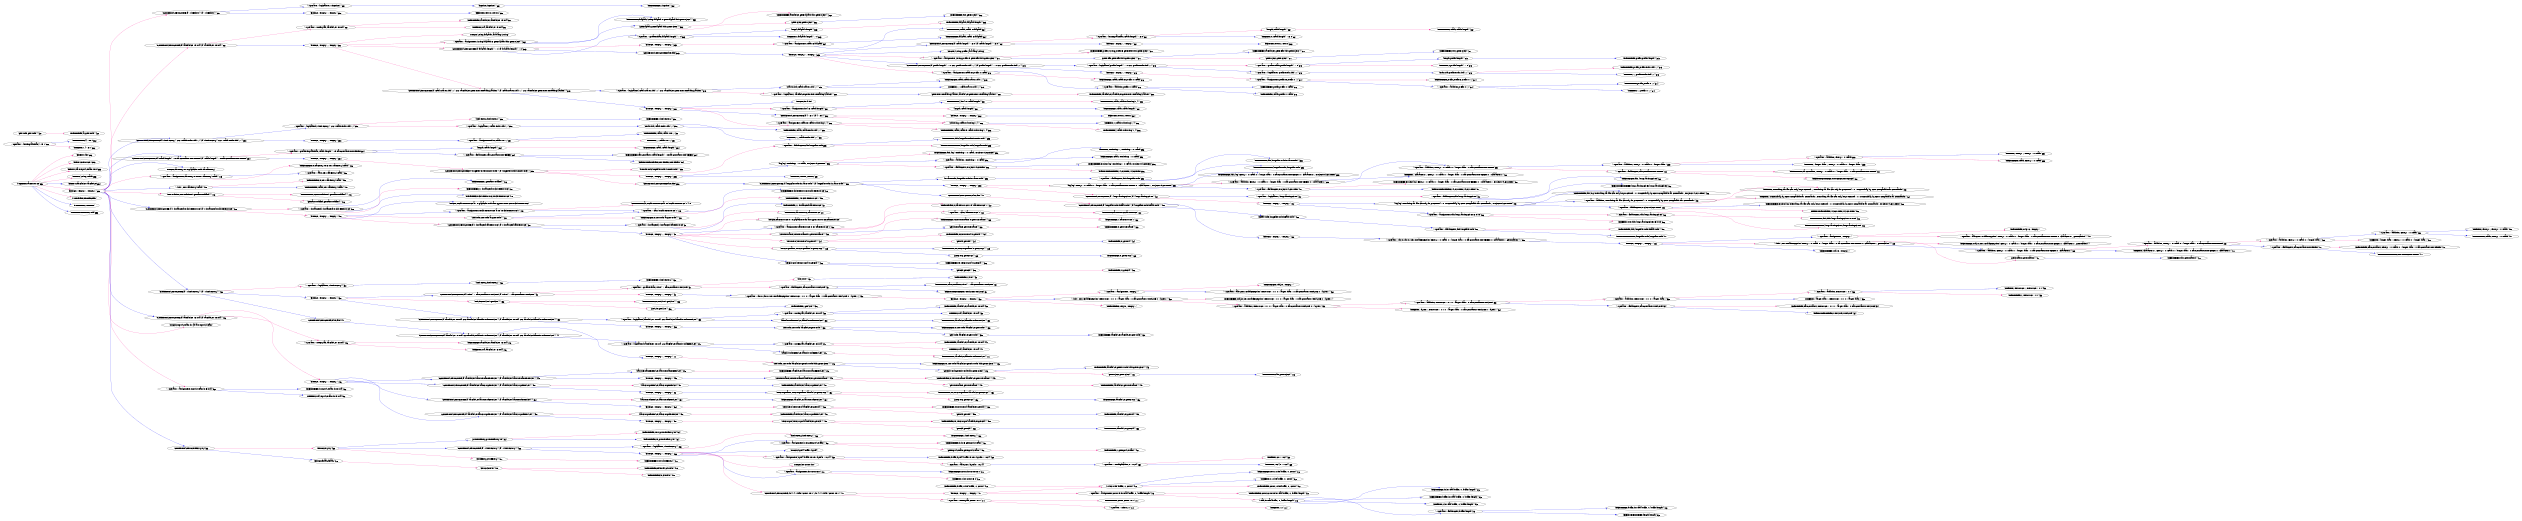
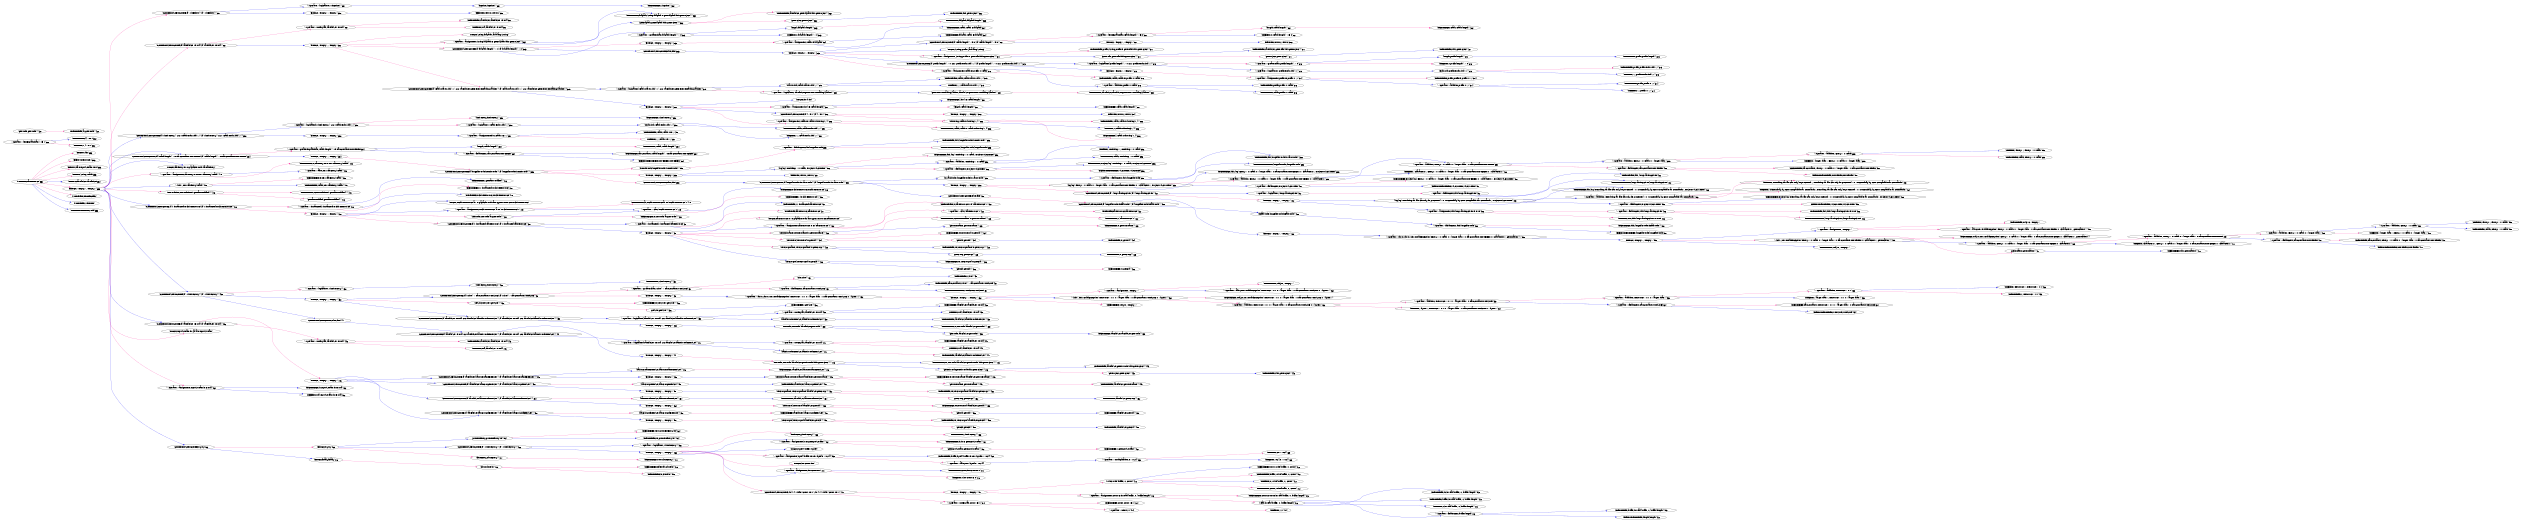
(1042, 102) -> (1040, 121)
(1047, 486) -> (1196, 478)
